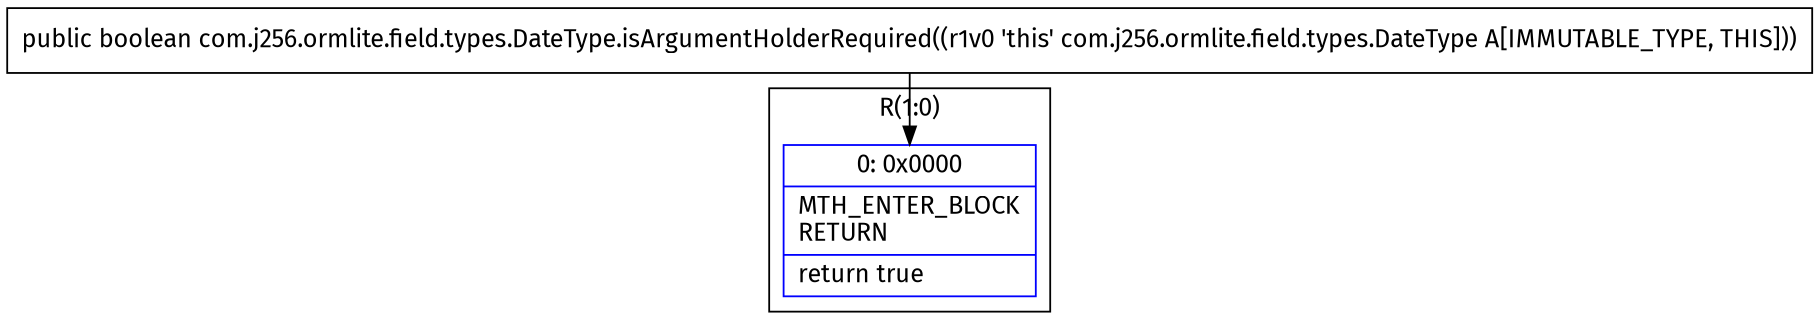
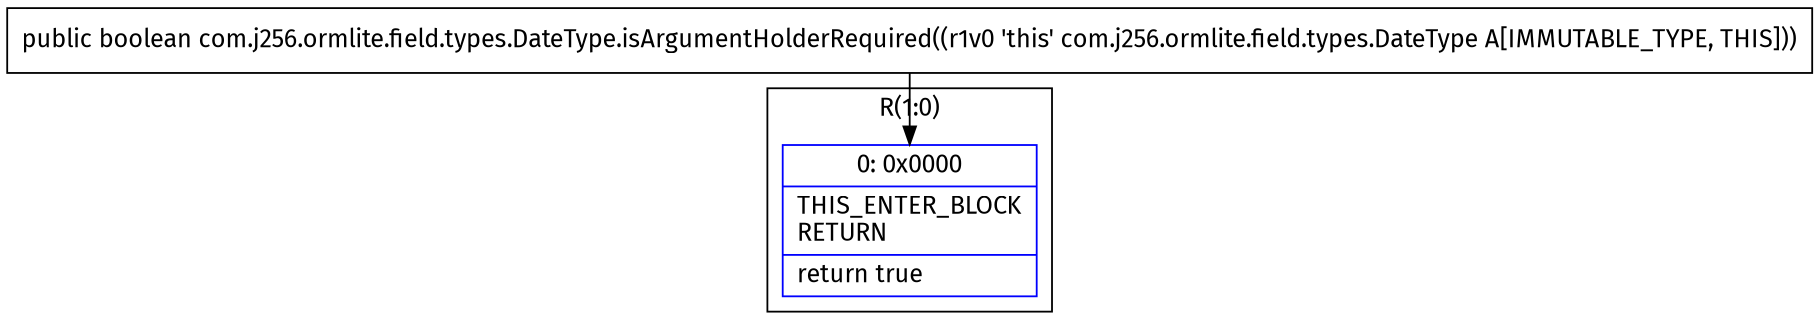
(910, 206) -> (910, 206)
